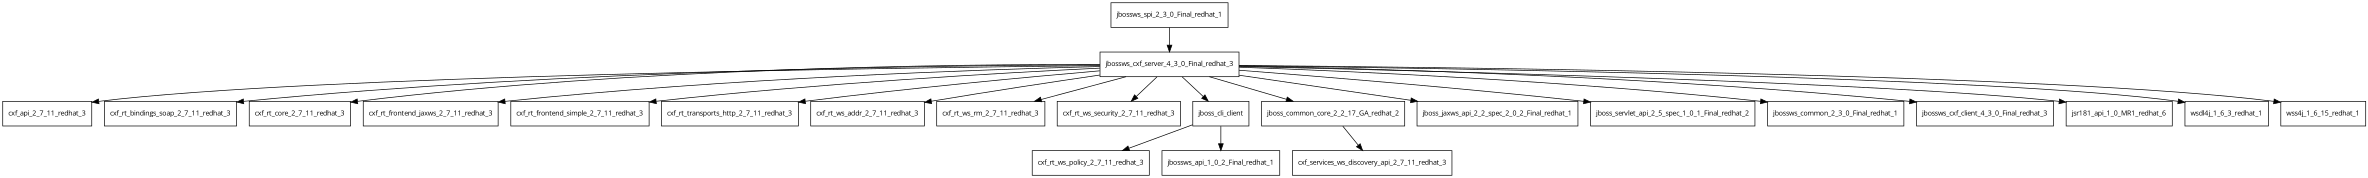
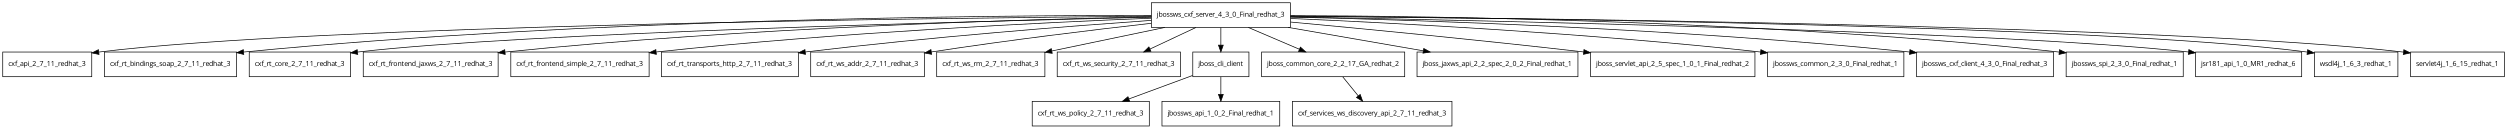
(1170, 36) -> (1675, 25)
(2323, 114) -> (2457, 64)
